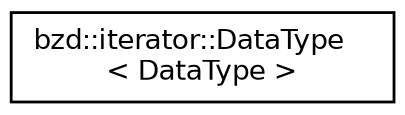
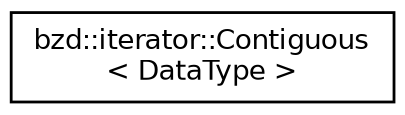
(203, 57) -> (203, 57)
